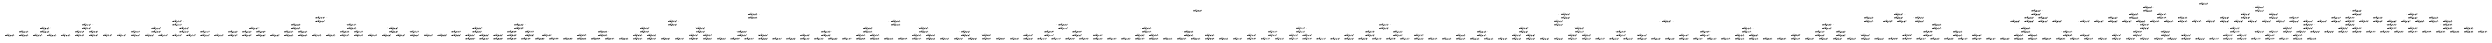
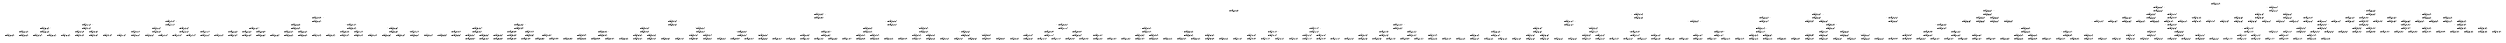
none -> (1293, 39)
(1823, 39) -> none
none -> (2102, 39)
